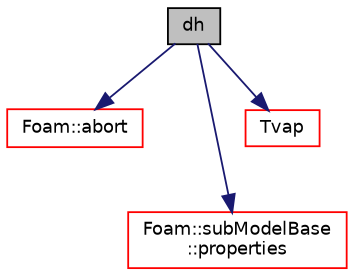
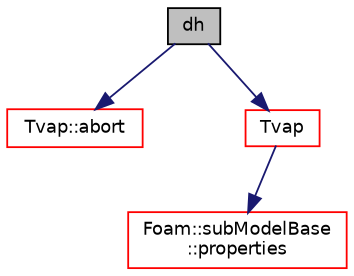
(213, 119) -> (266, 171)
(75, 128) -> (75, 128)
